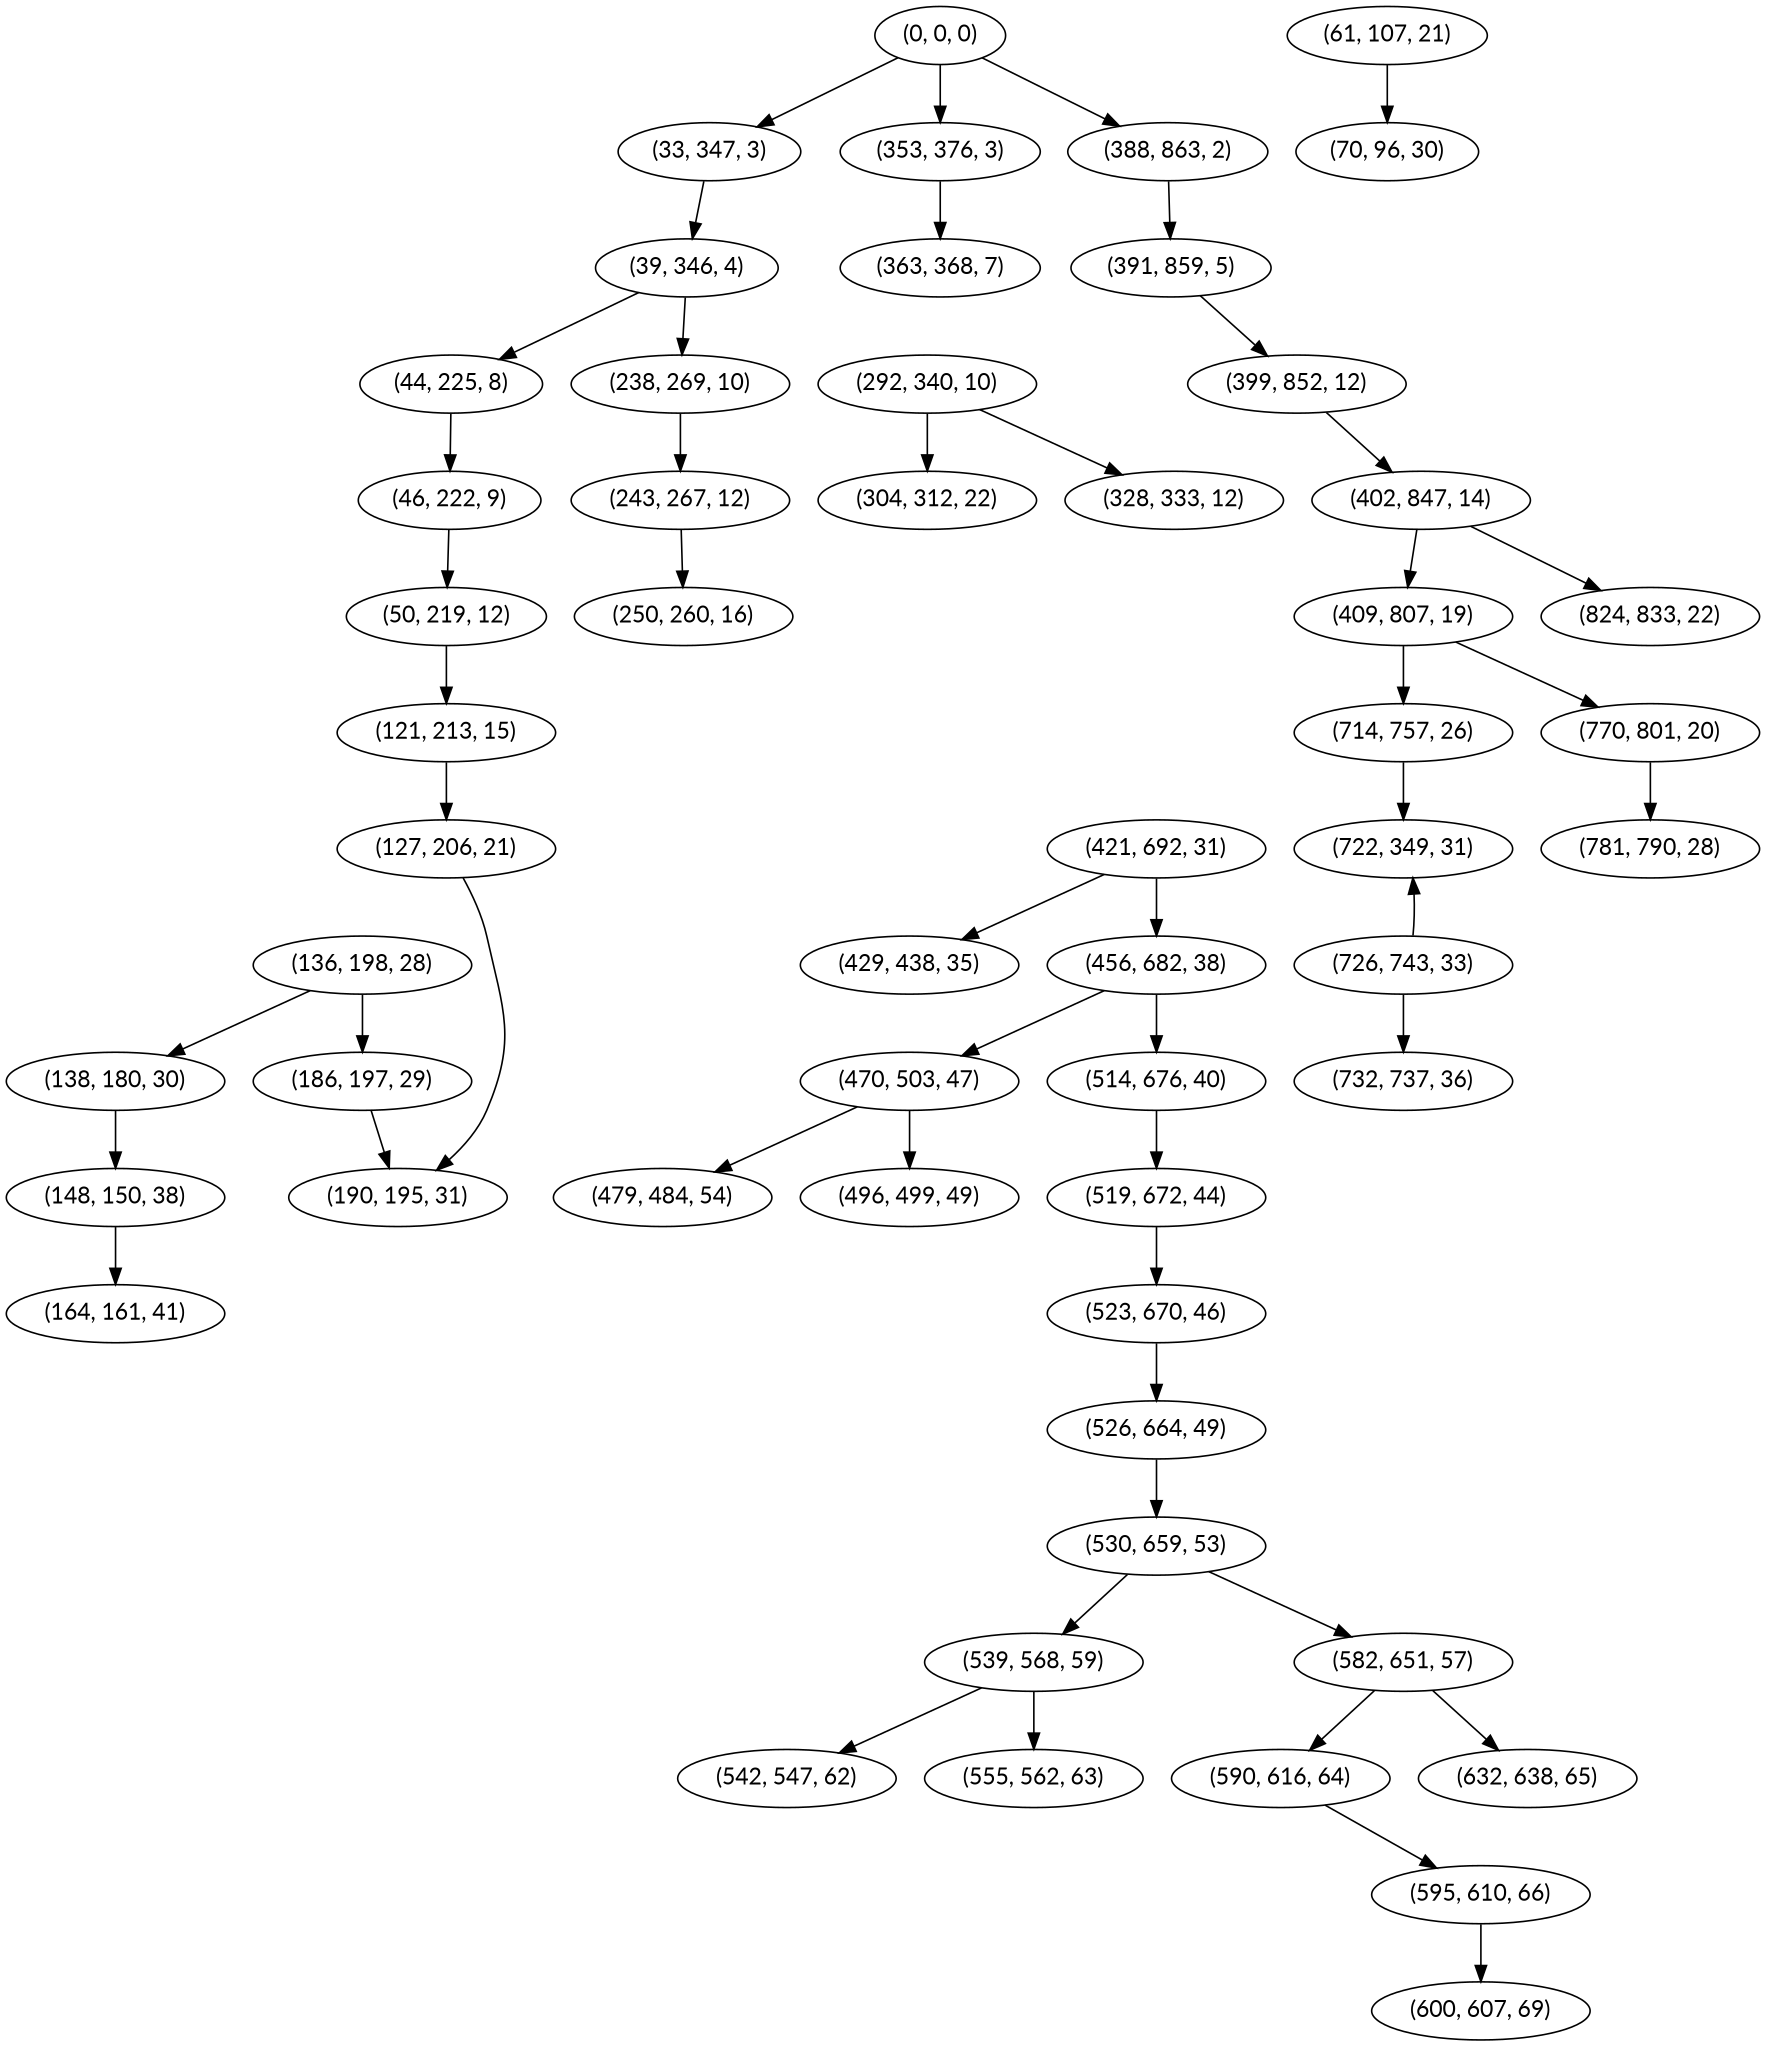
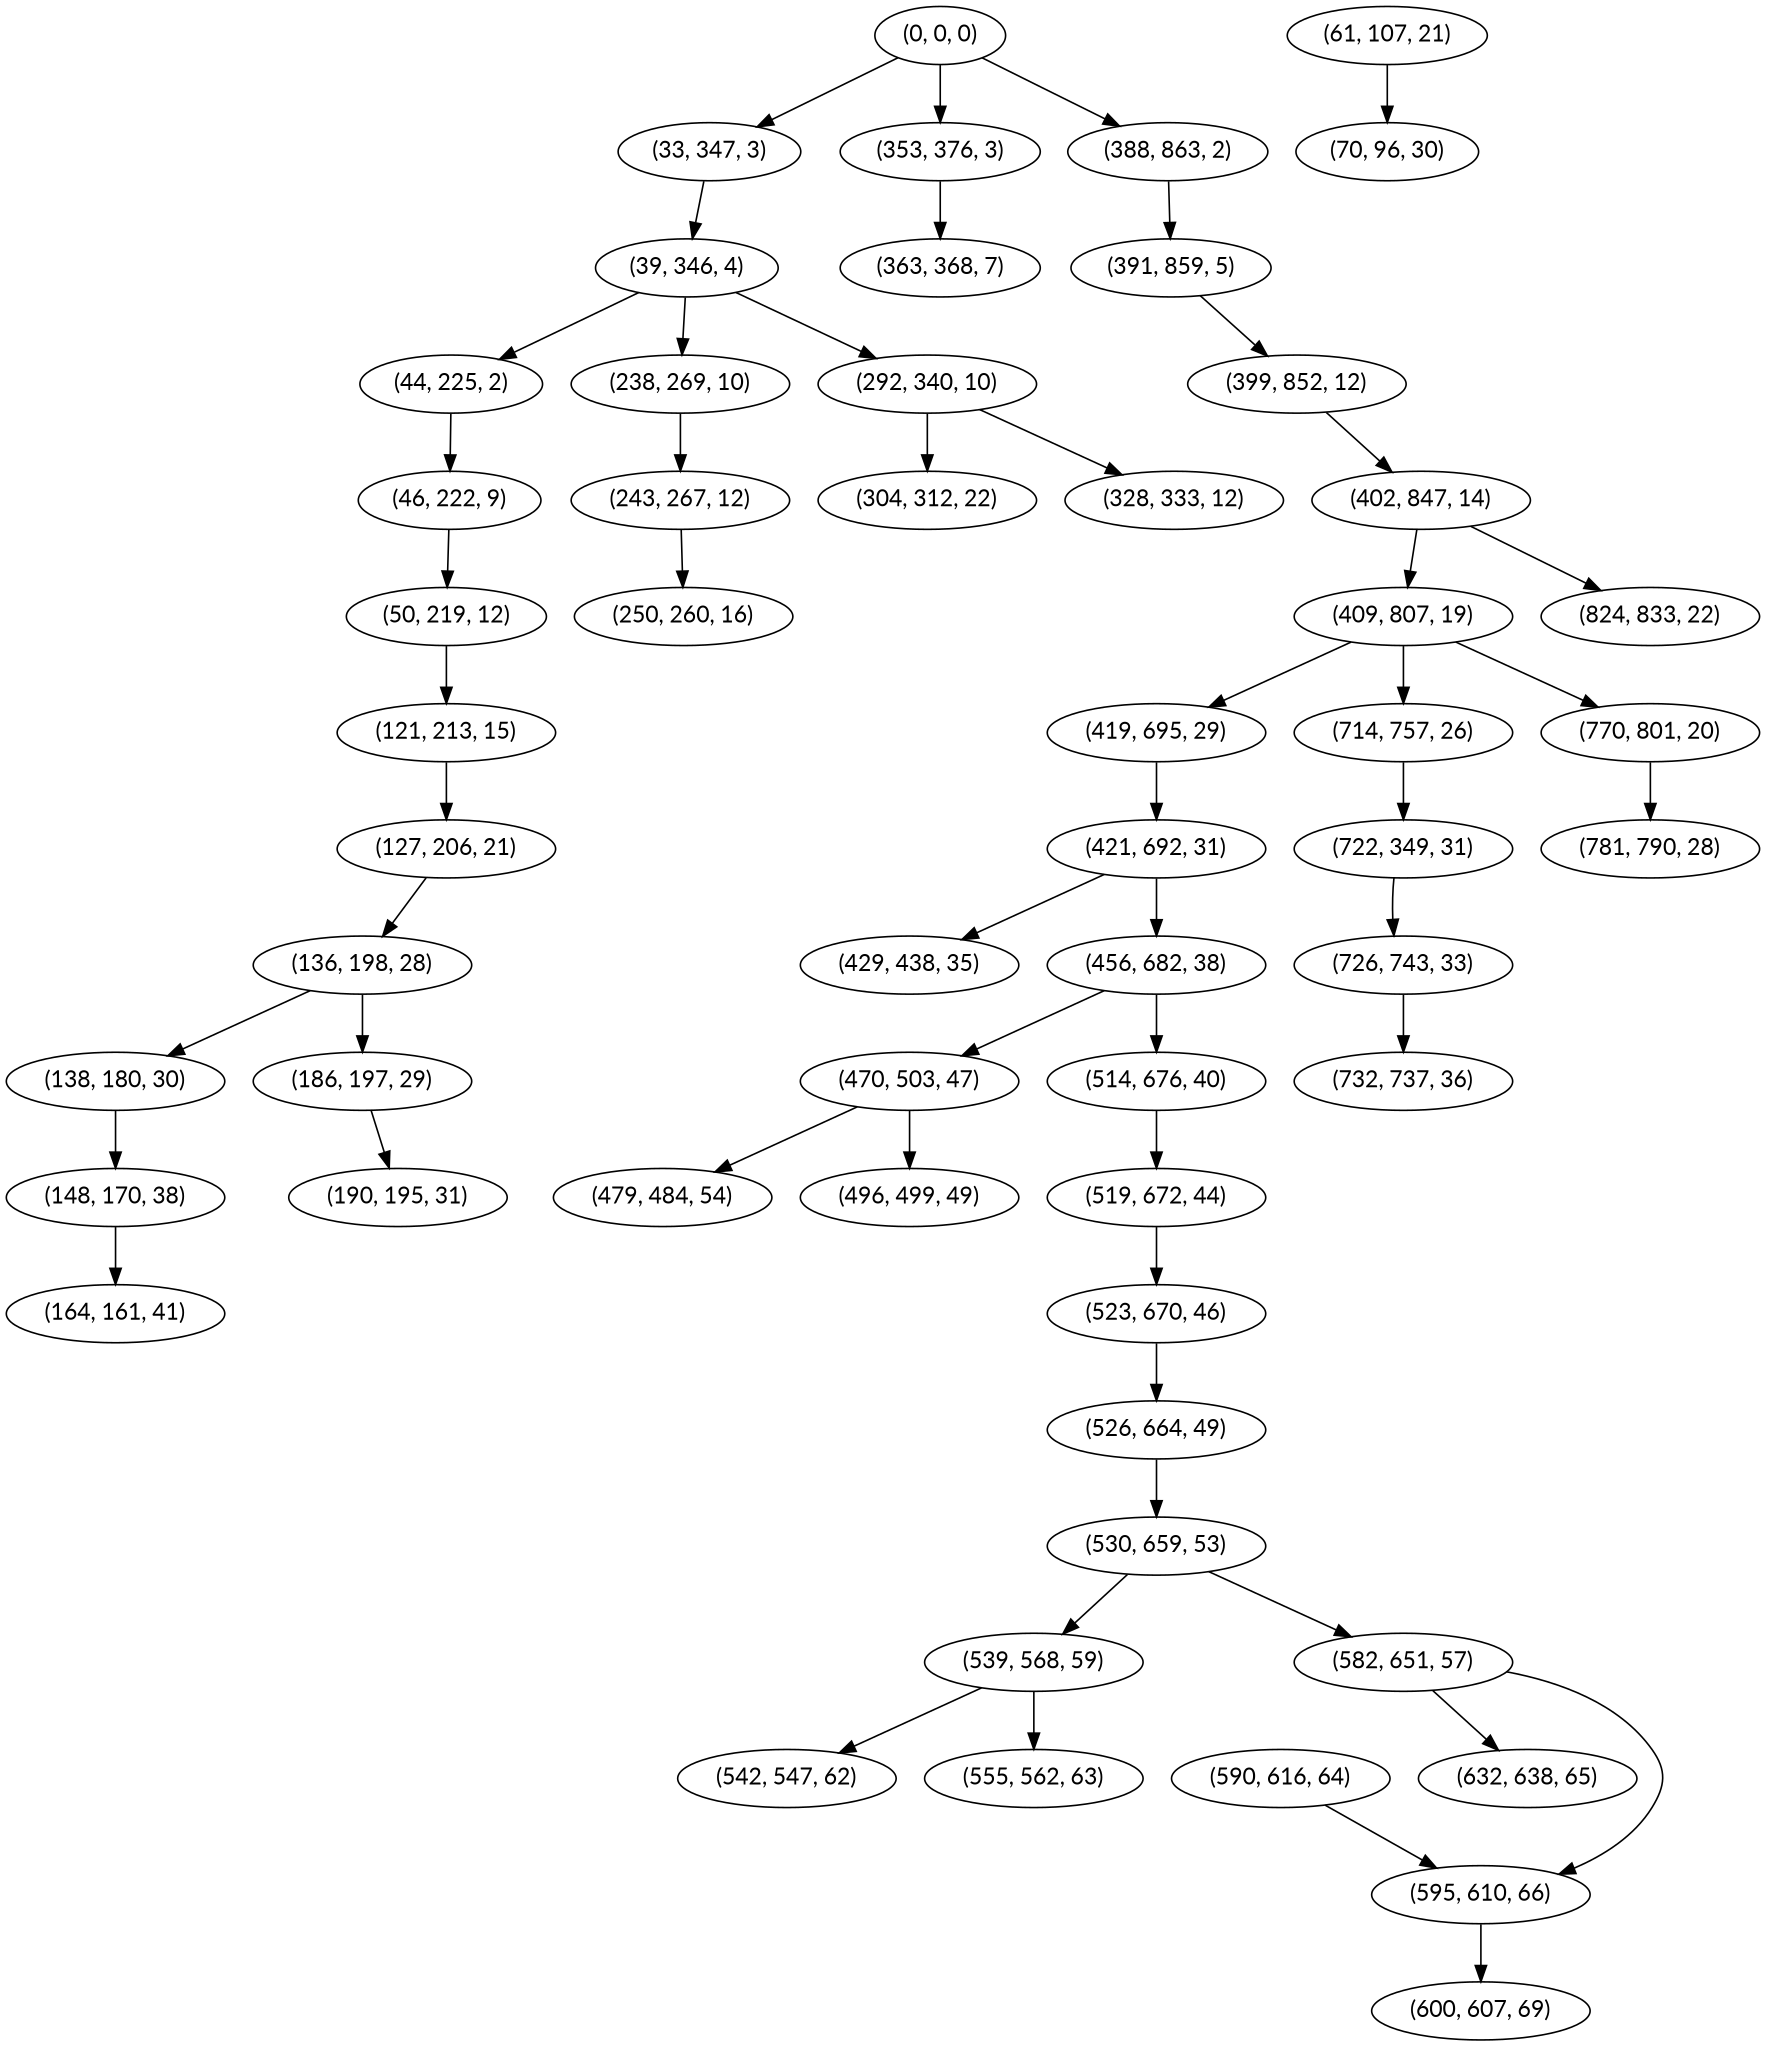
none -> (799, 322)
(451, 384) -> (451, 384)
none -> (1156, 733)
(1414, 915) -> (1393, 899)
(504, 1023) -> (409, 901)
(116, 1198) -> (116, 1198)
(1348, 1715) -> (1650, 1747)
